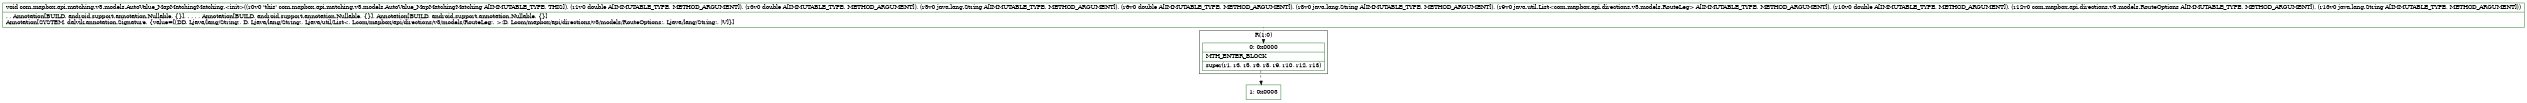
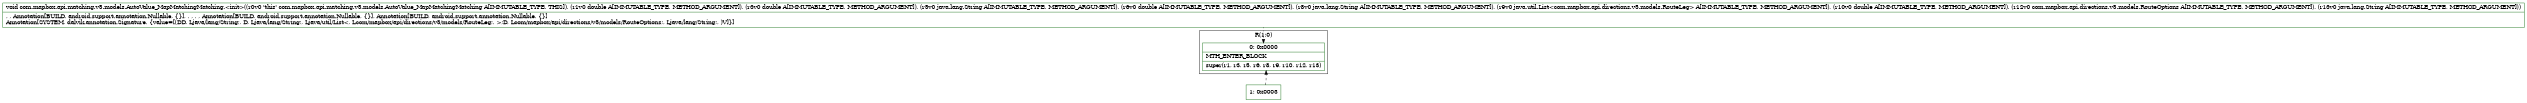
(1261, 76) -> (1266, 80)
